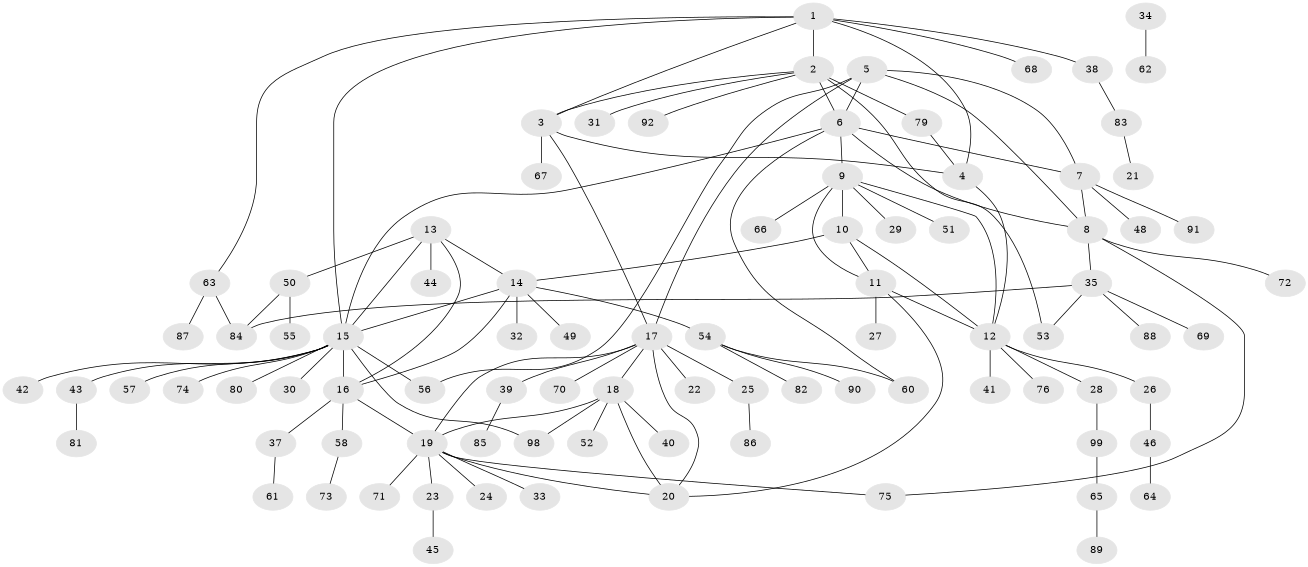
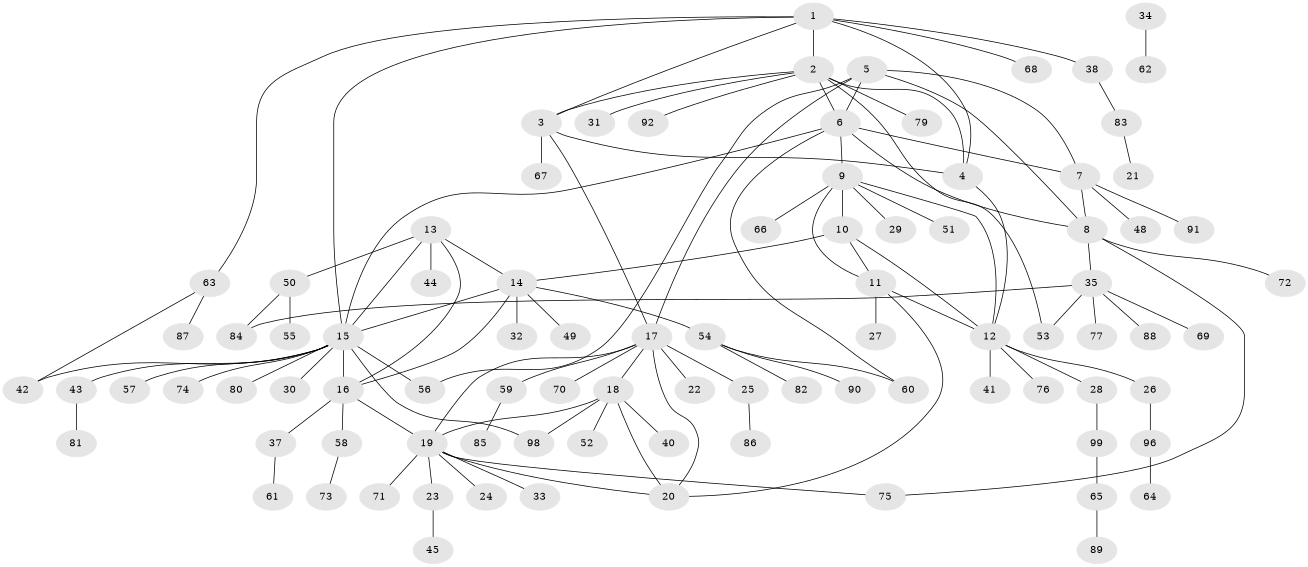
(944, 152) -> (919, 92)
(223, 310) -> (116, 337)
none -> (1097, 337)
(507, 390) -> (507, 390)
(1150, 444) -> (1150, 444)
